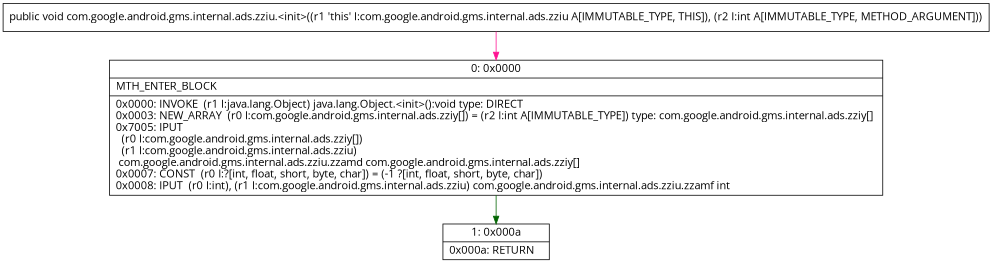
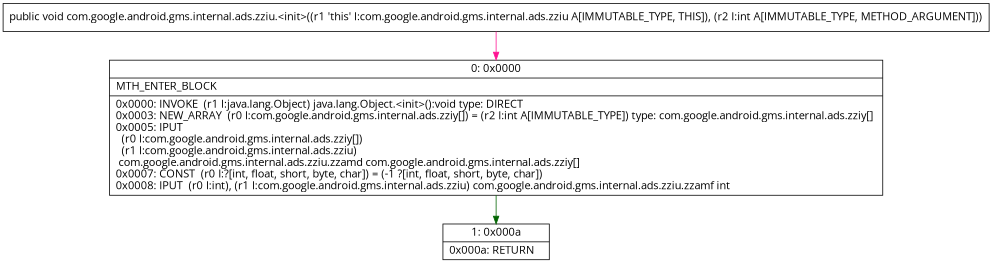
(152, 128) -> (152, 128)
